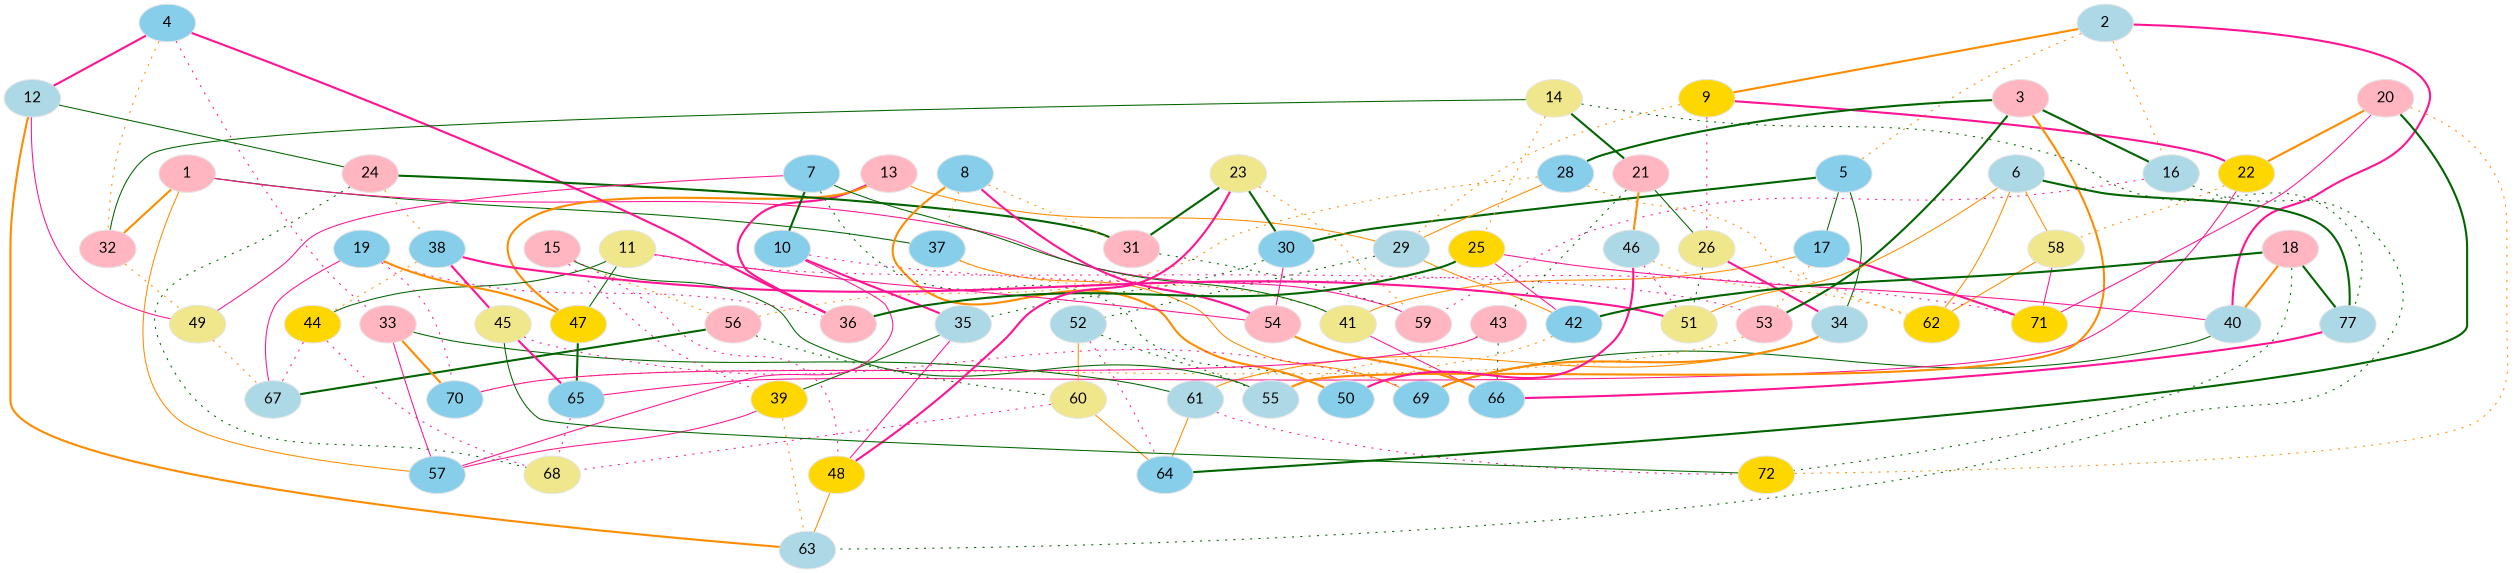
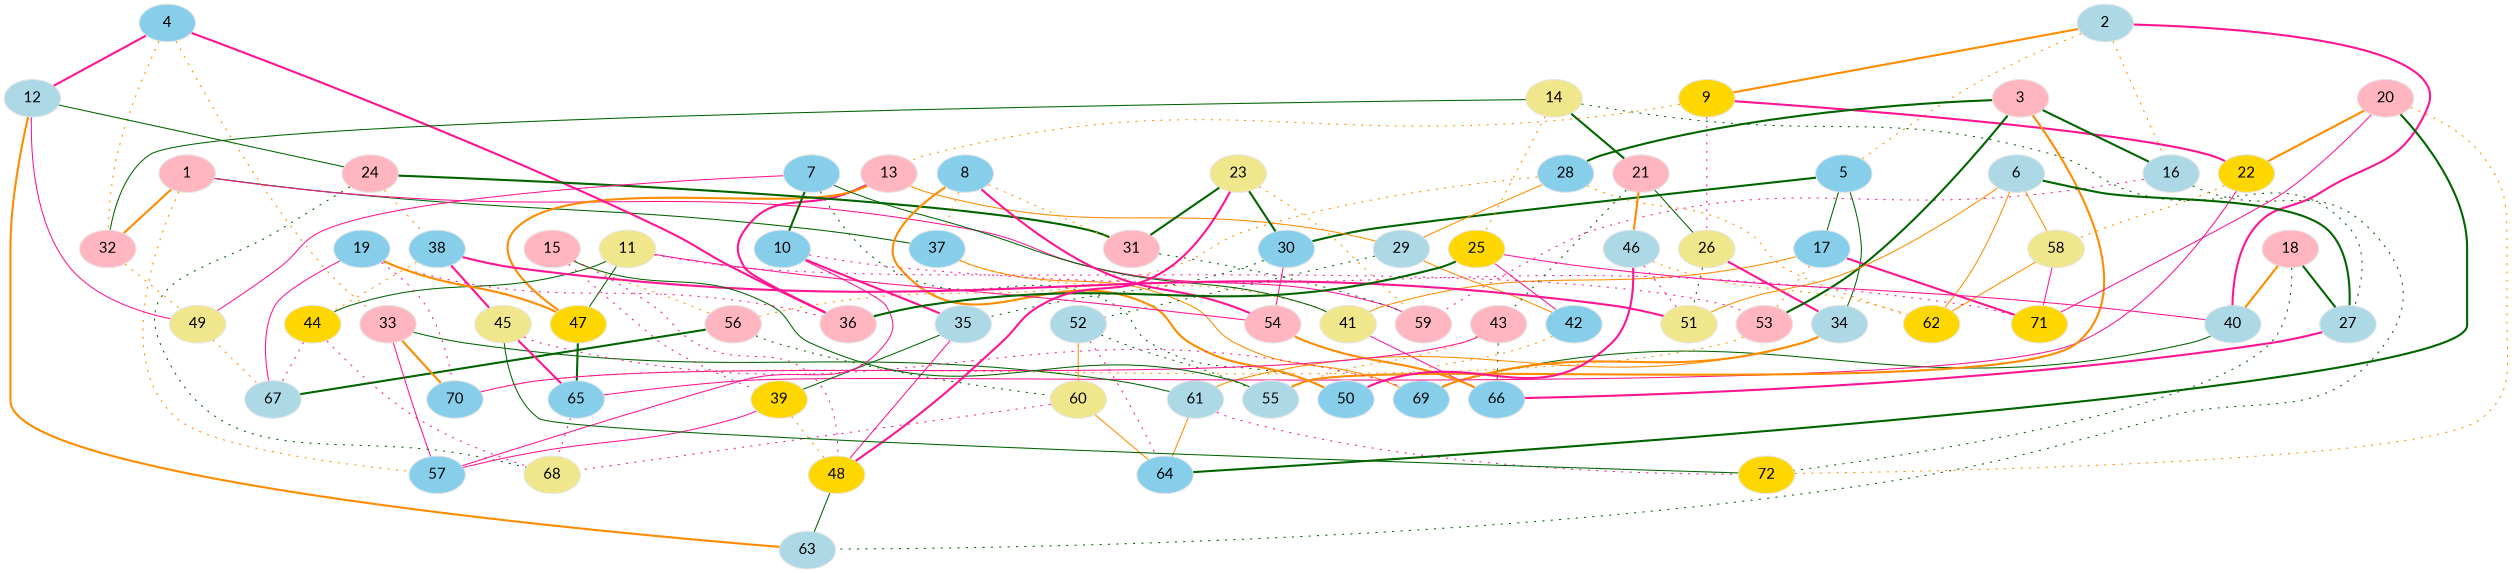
(1539, 150) -> (1294, 122)
(257, 177) -> (257, 177)
(1930, 279) -> none
(2348, 324) -> (2348, 324)
(176, 418) -> (176, 418)
(793, 475) -> (804, 432)
(822, 513) -> (822, 513)
